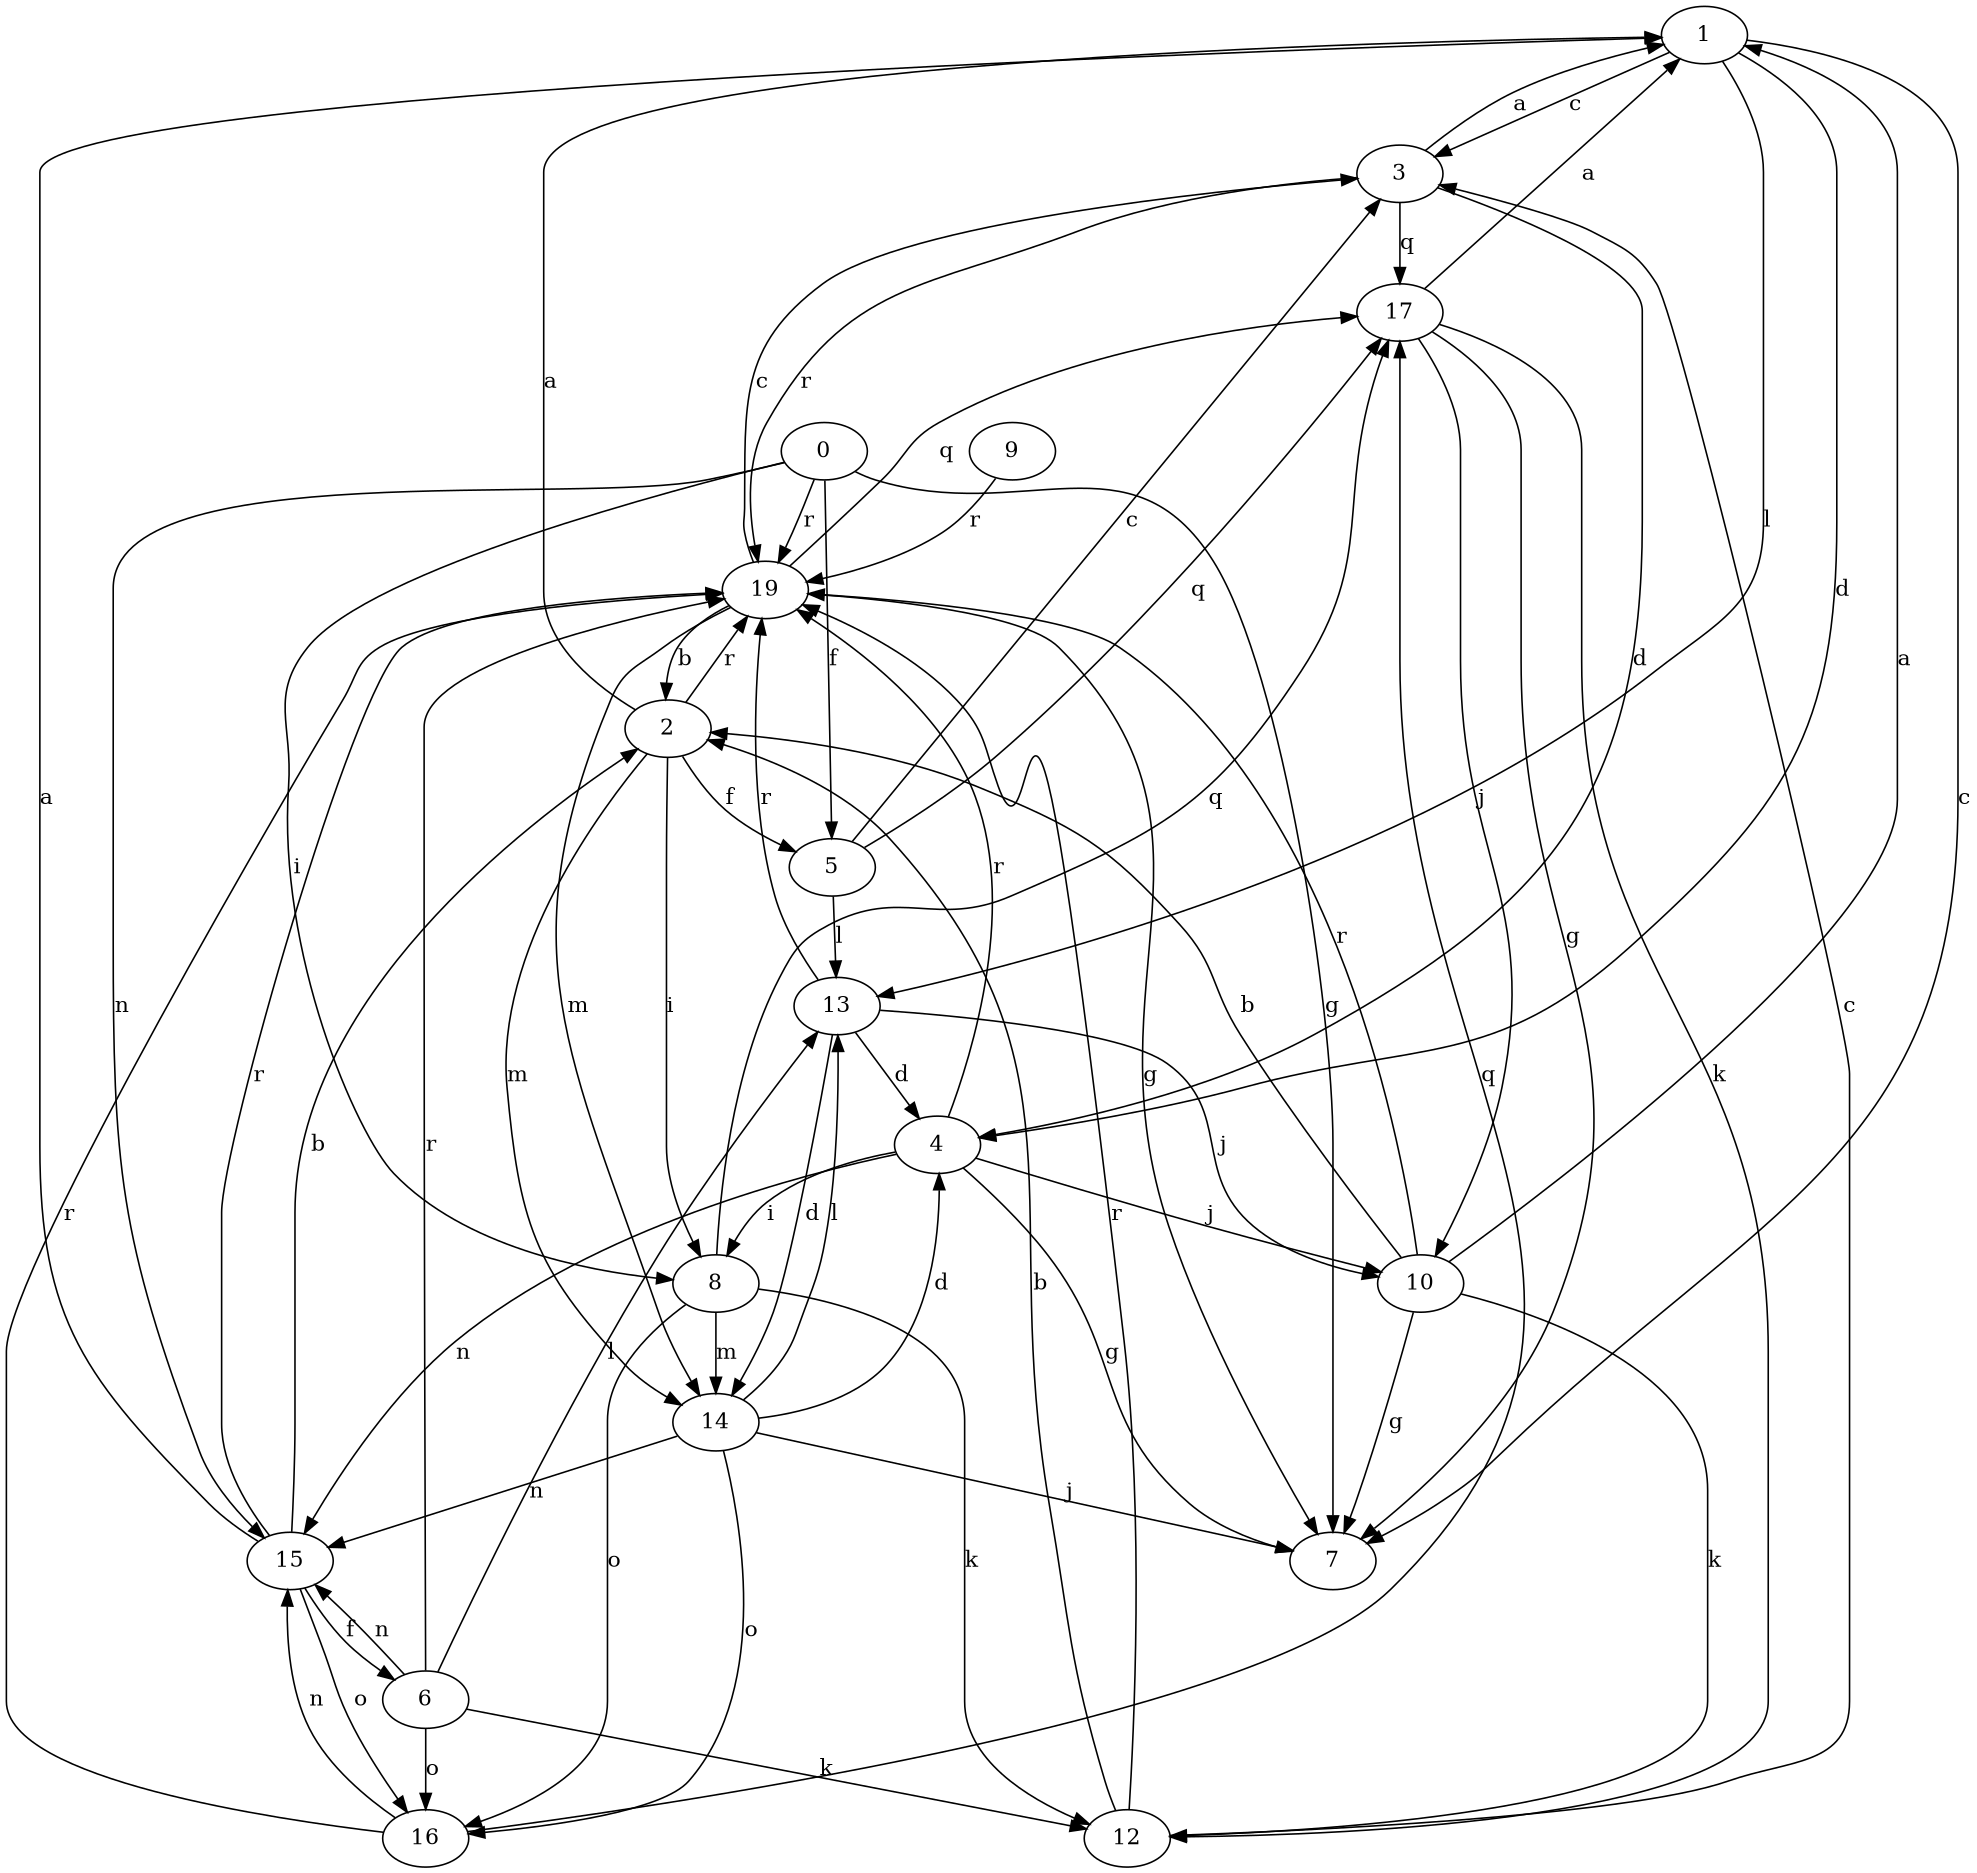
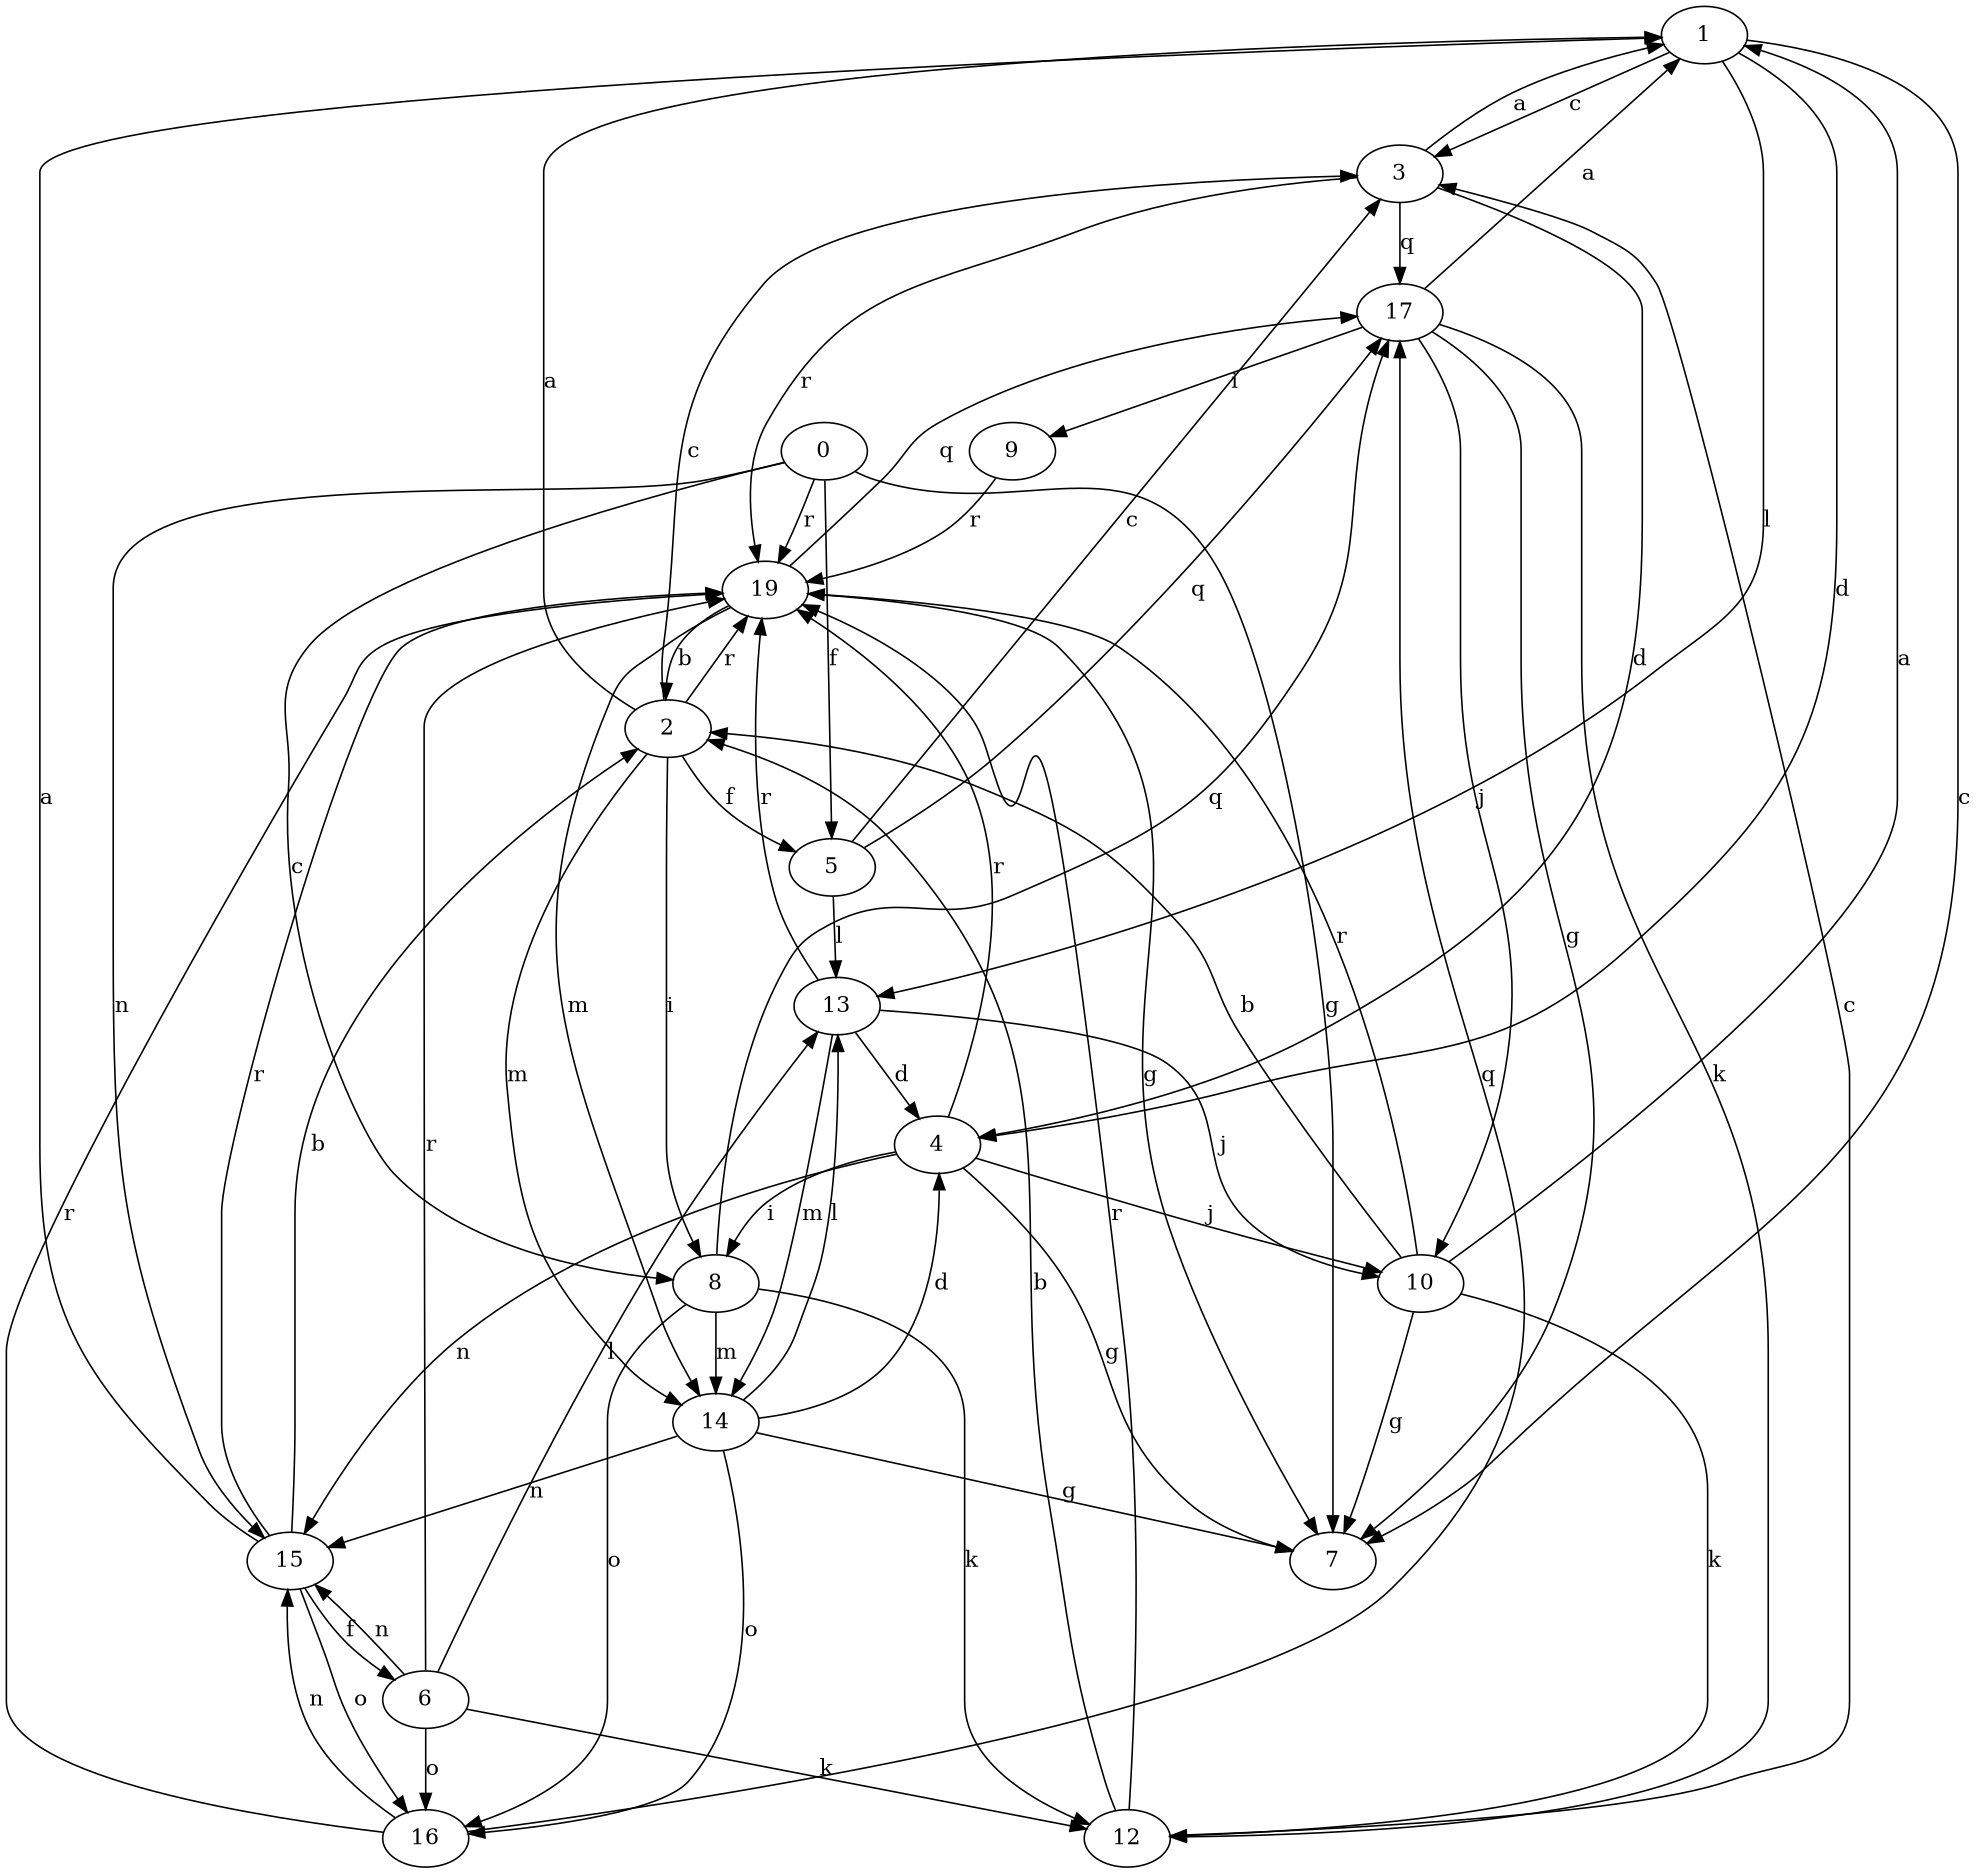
(927, 242) -> (831, 244)
none -> (1214, 379)
(297, 867) -> (297, 867)
(813, 1214) -> (813, 1214)
(1070, 1492) -> (1070, 1492)
